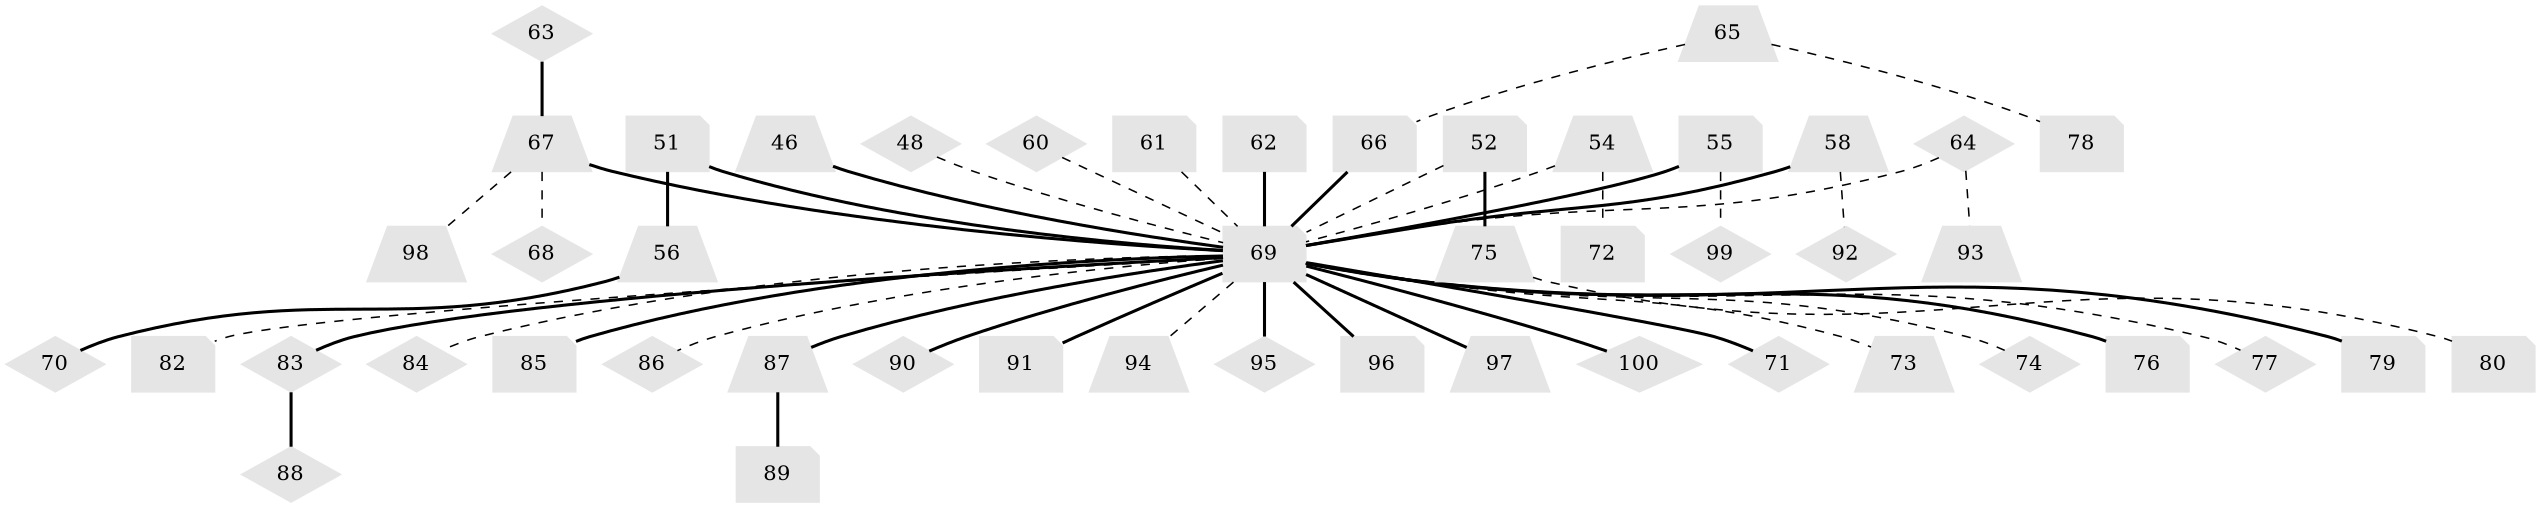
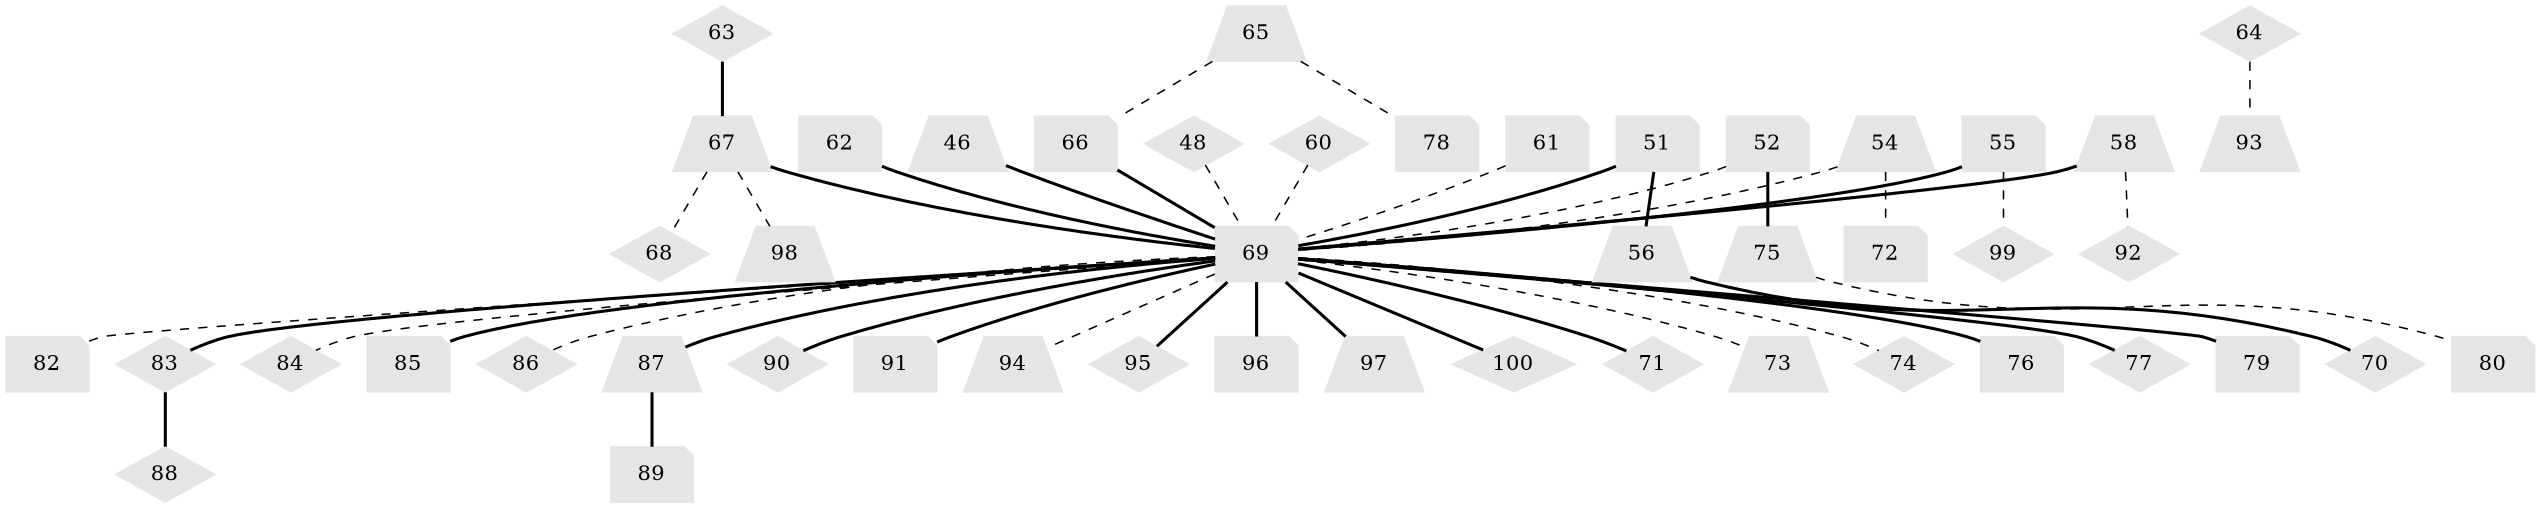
(1656, 208) -> none
(1775, 295) -> (1708, 295)
